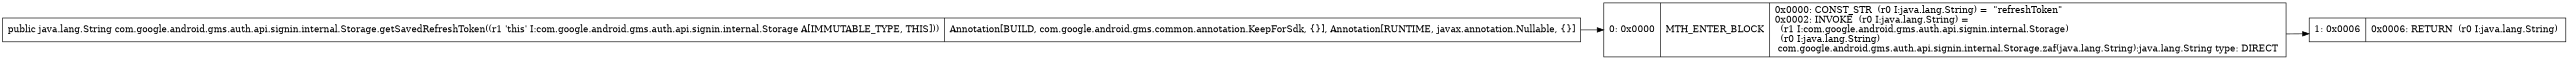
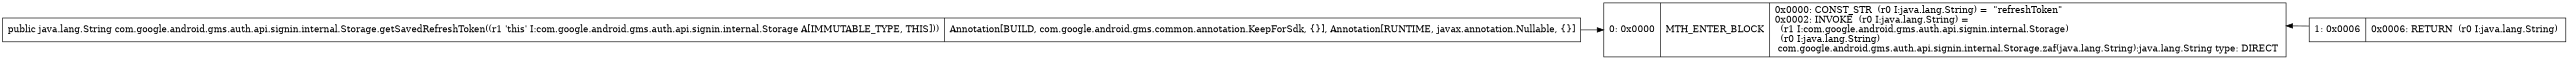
(2294, 34) -> (2301, 26)
